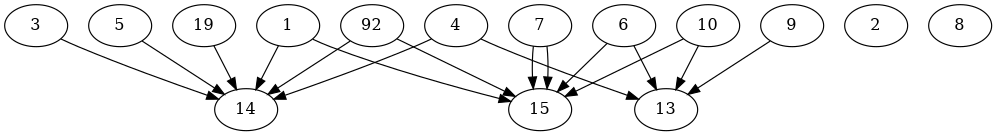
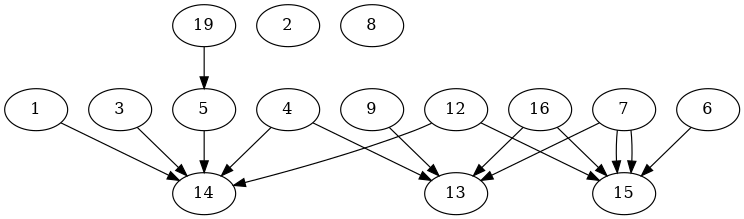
(372, 26) -> (456, 110)
(708, 26) -> (540, 110)
(222, 62) -> (204, 62)
(644, 66) -> (548, 148)
(405, 72) -> none
